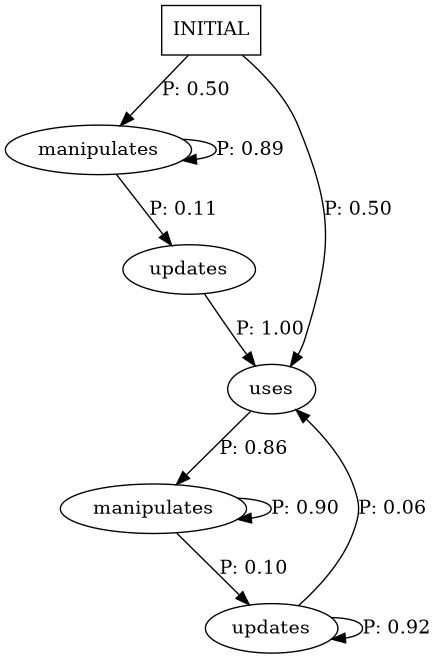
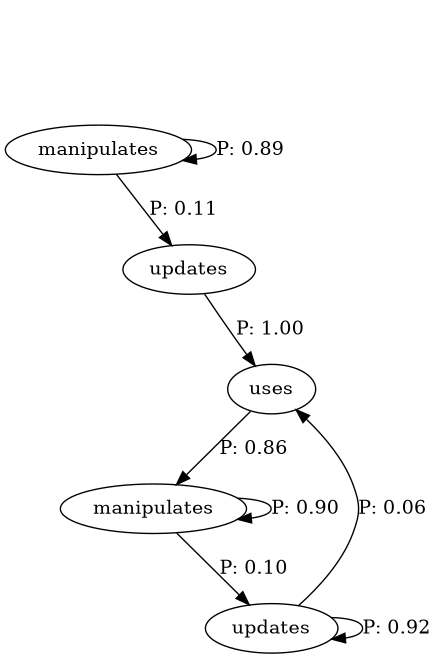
(211, 30) -> none
